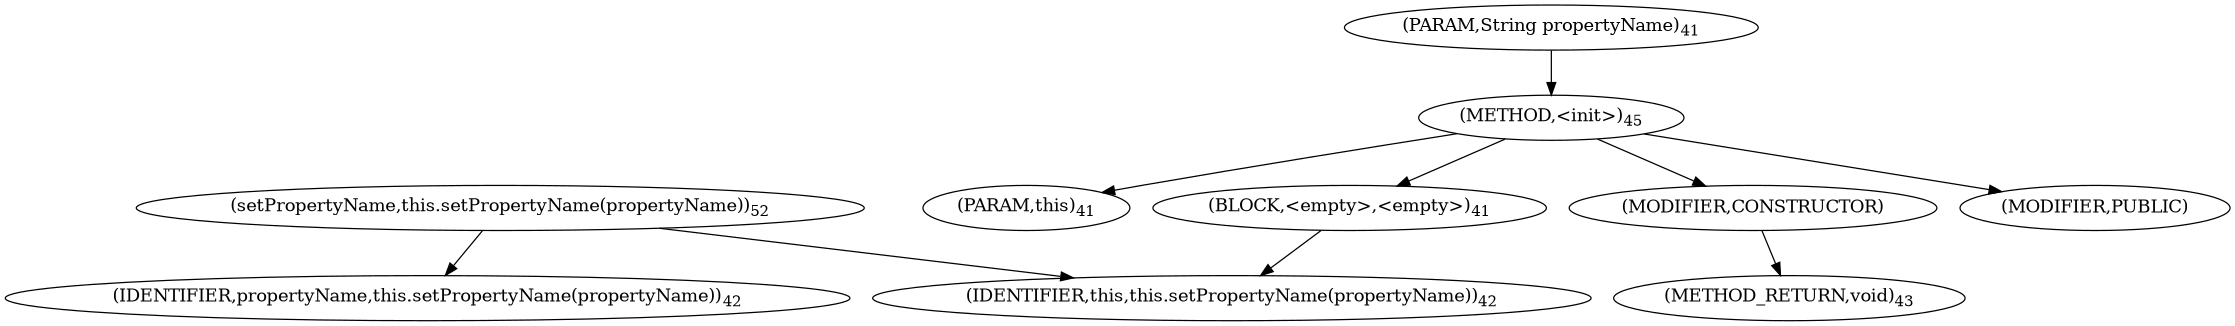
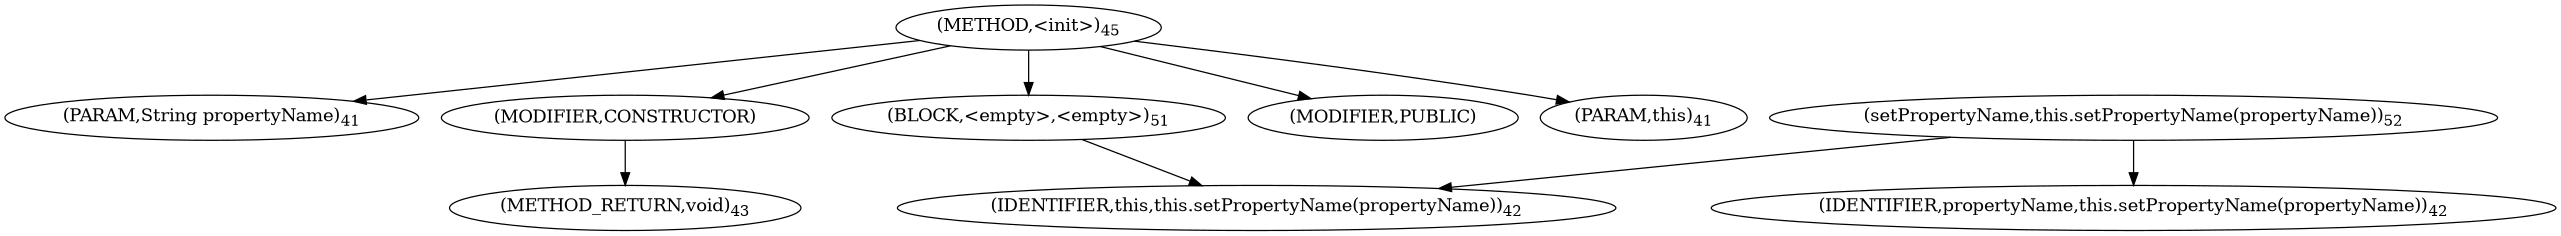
(1551, 67) -> (643, 70)
(1481, 206) -> (1160, 116)
